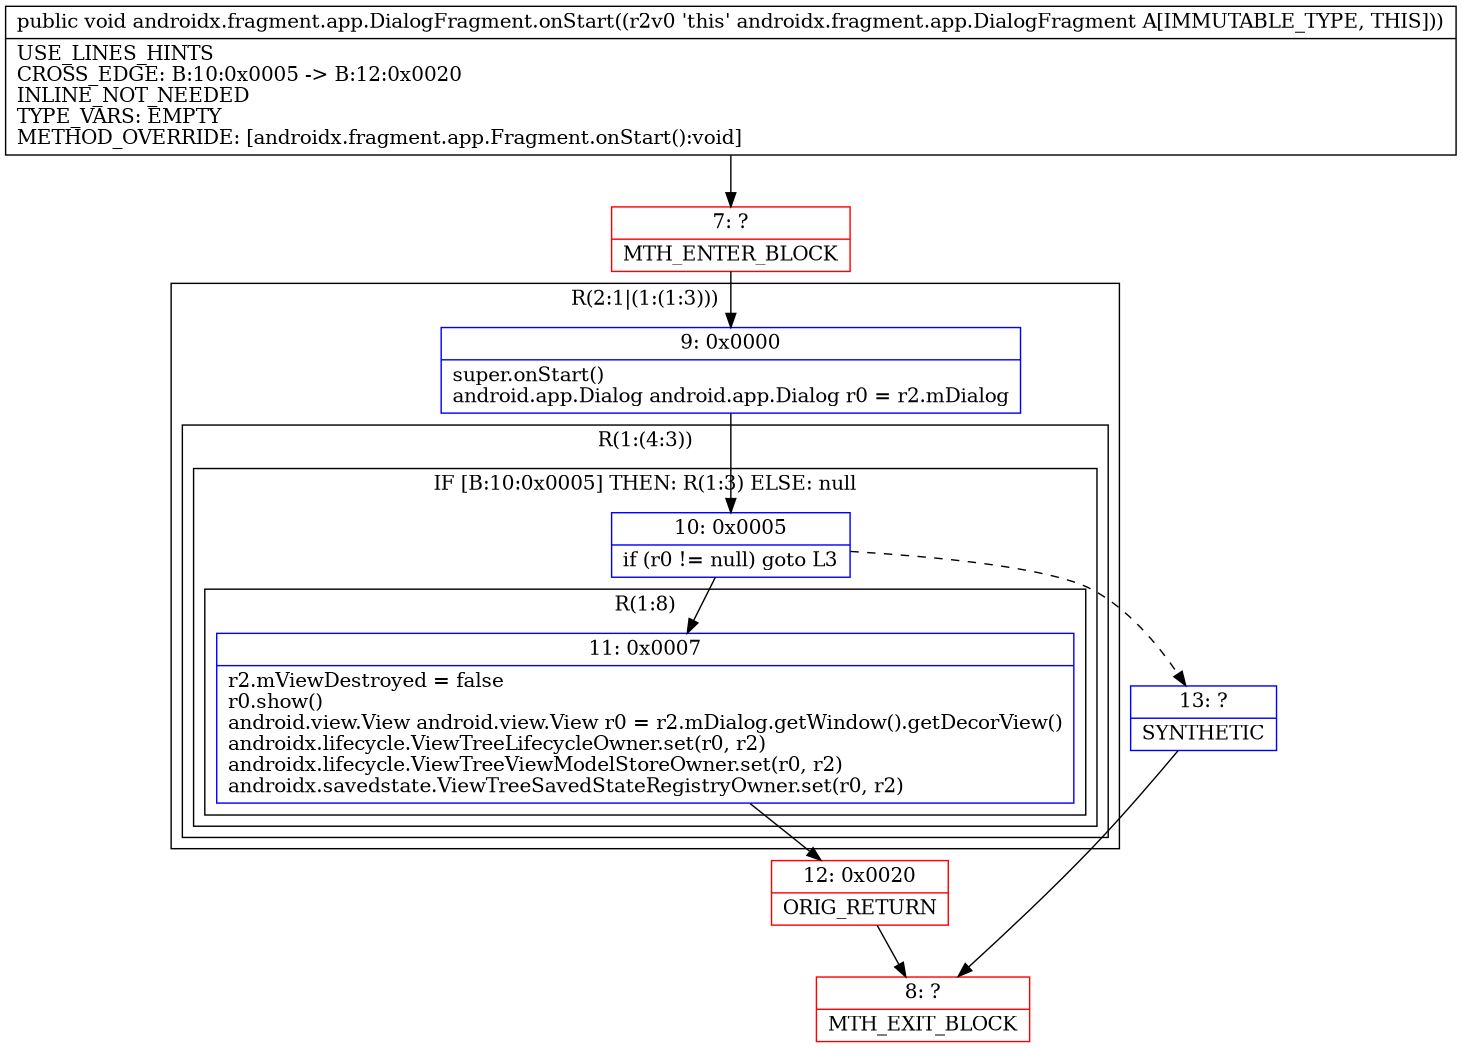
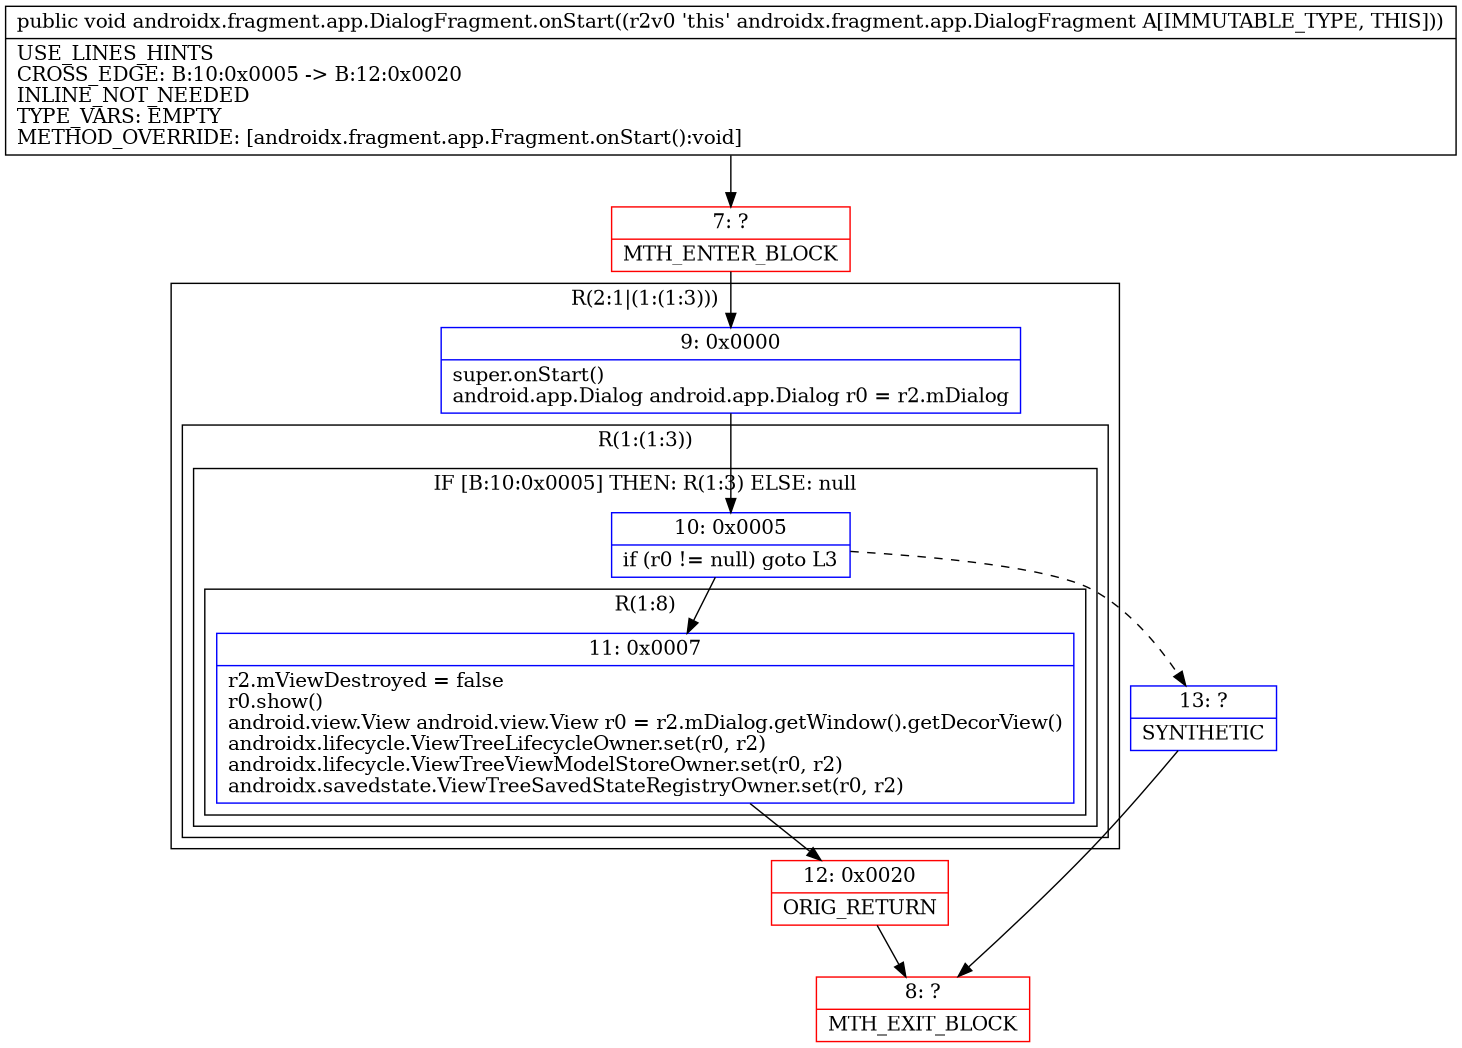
(645, 441) -> (645, 441)
